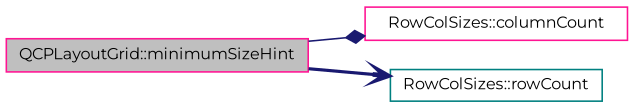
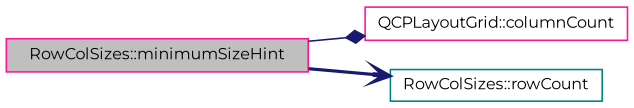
(496, 24) -> (496, 24)
(157, 55) -> (157, 55)
